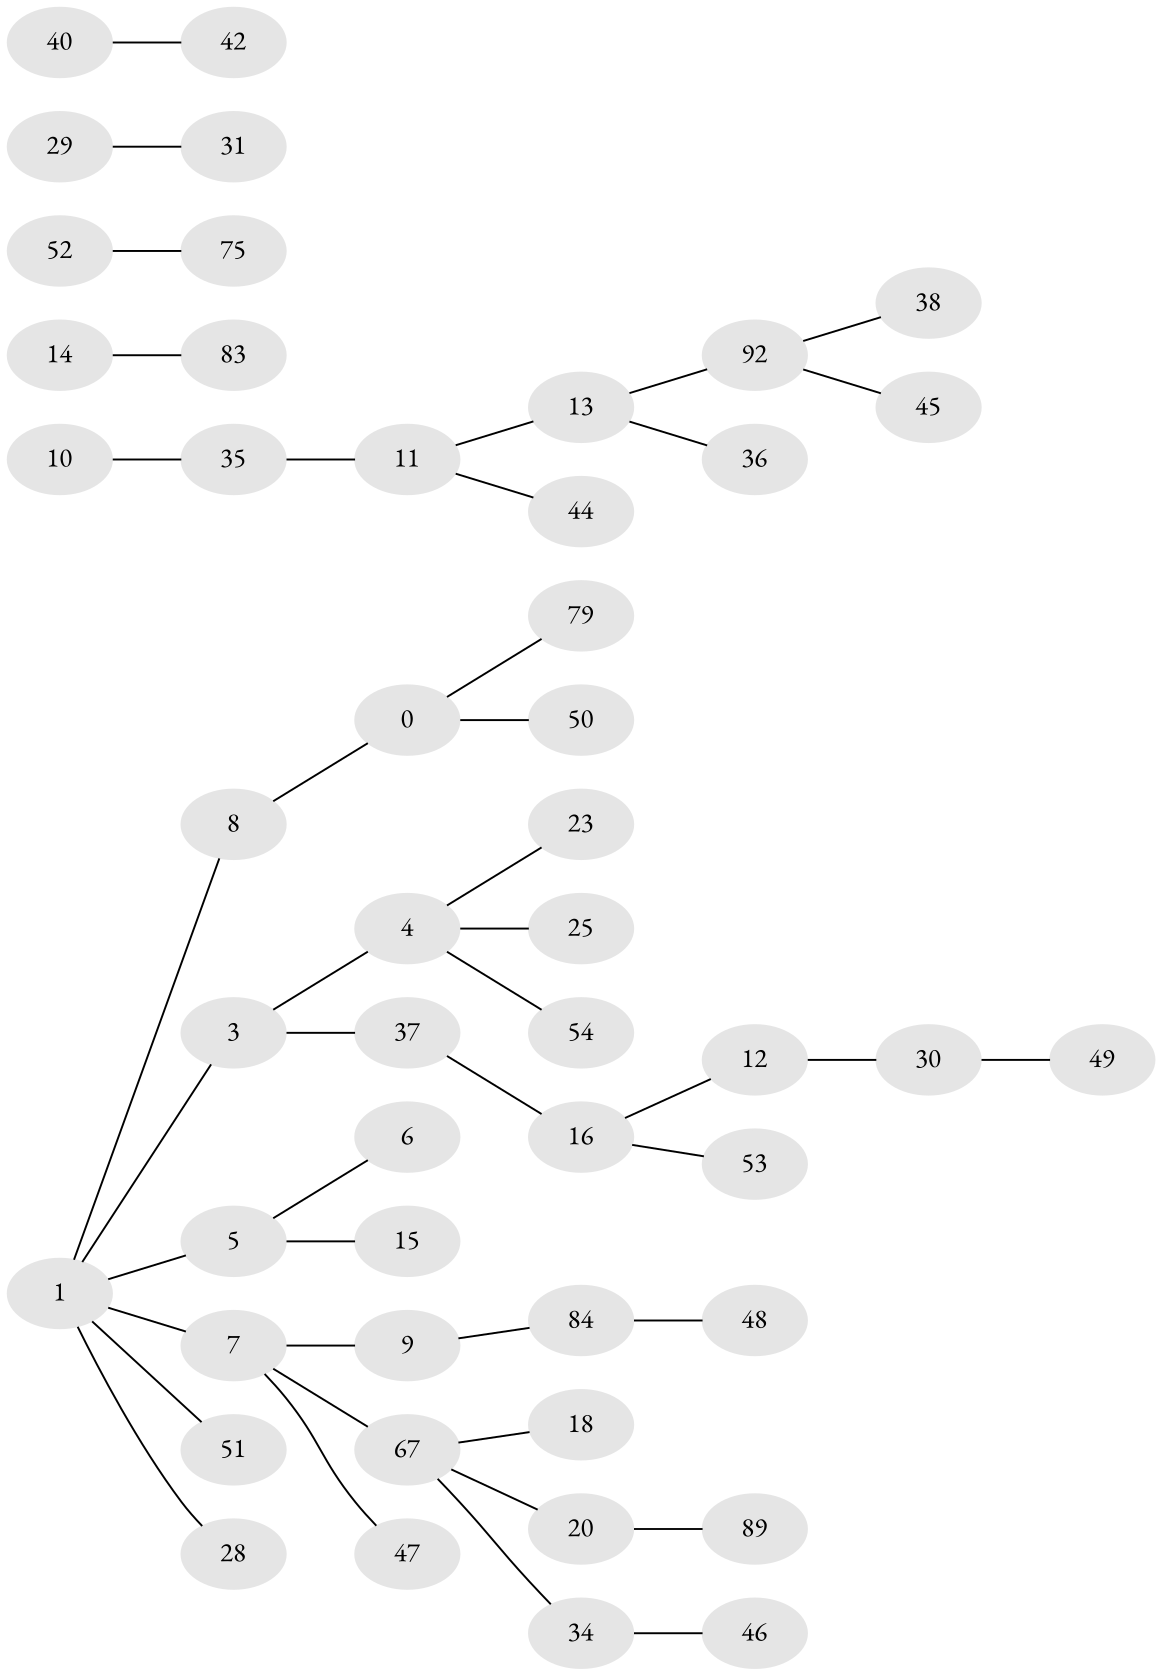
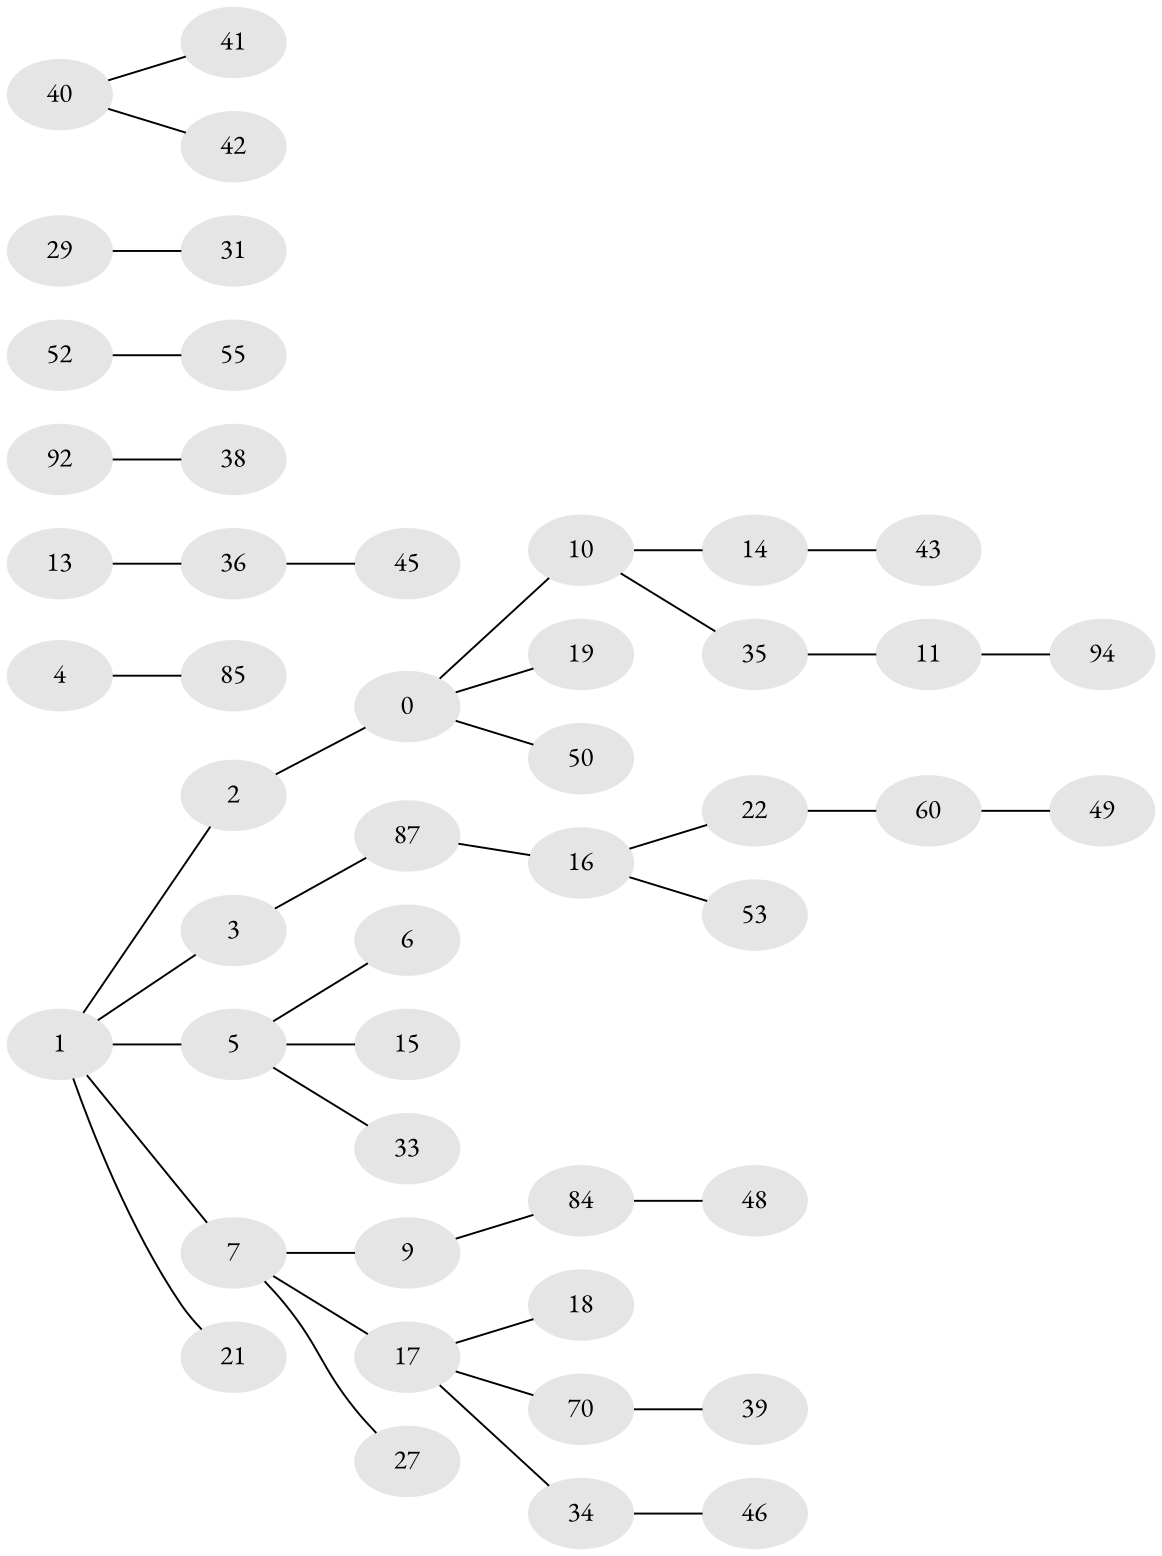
none -> (234, 42)
(234, 251) -> (234, 355)
(234, 355) -> (929, 550)
(668, 381) -> none
(842, 381) -> (321, 564)
(495, 433) -> none
(581, 512) -> (1102, 654)
none -> (668, 550)
(581, 616) -> (581, 654)
none -> (494, 628)
(234, 824) -> (234, 795)
(581, 824) -> none
(581, 929) -> (234, 676)
(321, 981) -> none
(407, 1033) -> (407, 836)
(581, 1033) -> none
(755, 1060) -> (755, 811)
(929, 1060) -> (929, 811)
none -> (407, 1149)
(234, 1450) -> (234, 1357)
(407, 1450) -> (407, 1357)
(581, 1529) -> (581, 1409)
(755, 1529) -> (755, 1409)
(234, 1554) -> none
(407, 1554) -> (407, 1461)
